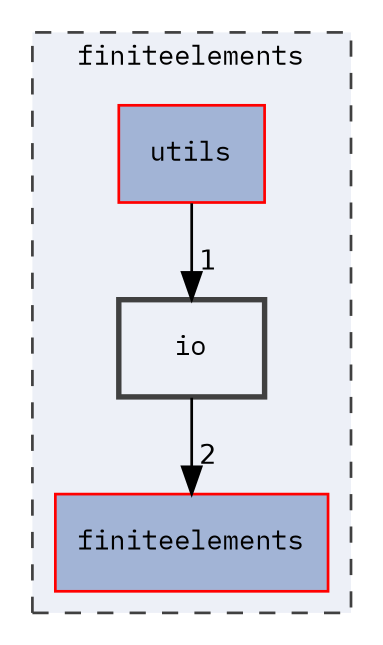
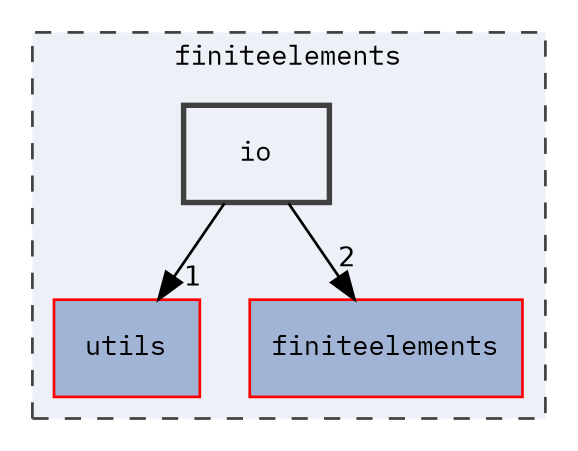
(192, 238) -> (199, 240)
